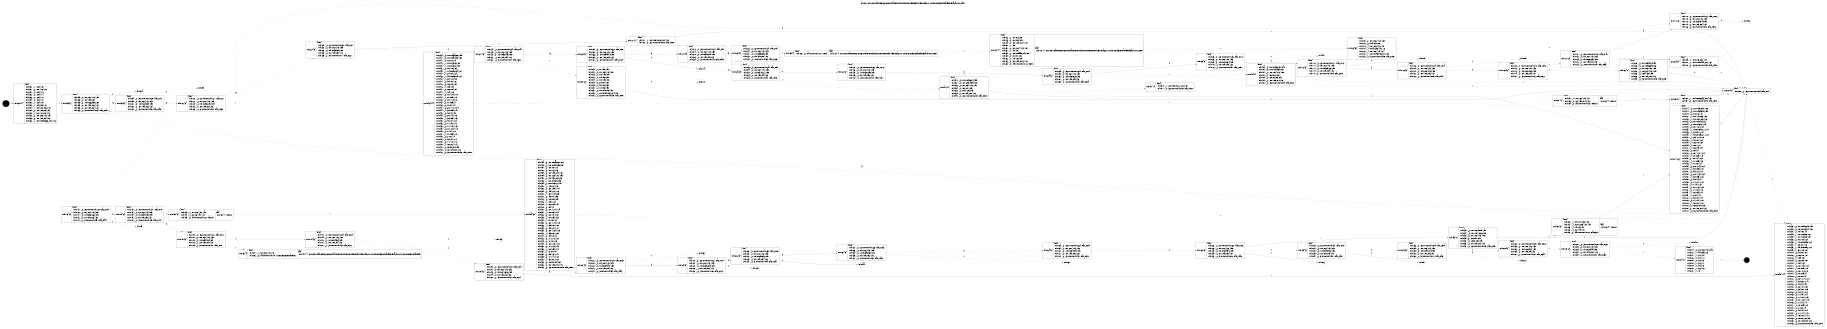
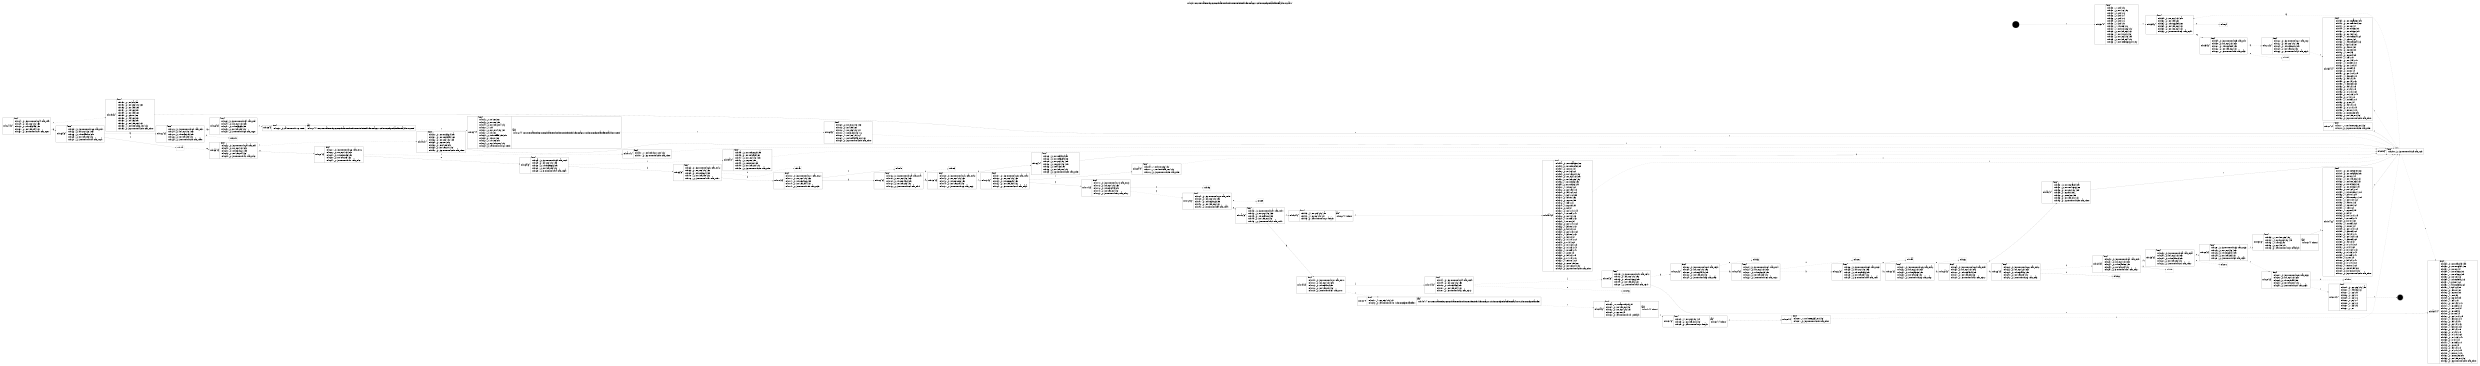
(823, 29) -> (1156, 195)
(330, 50) -> none
(661, 82) -> (216, 137)
(1332, 97) -> (1425, 144)
(1346, 239) -> (2023, 236)
none -> (1626, 309)
